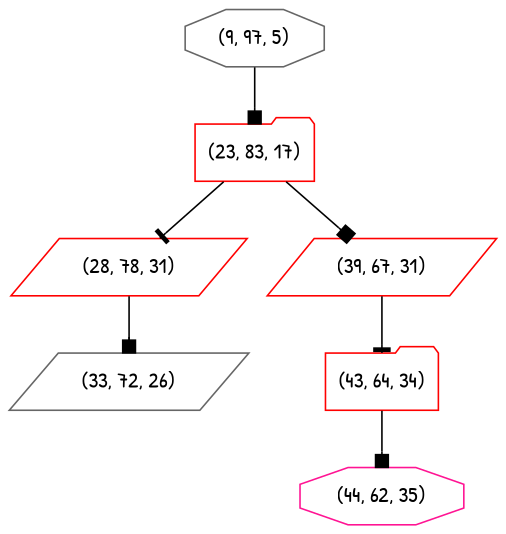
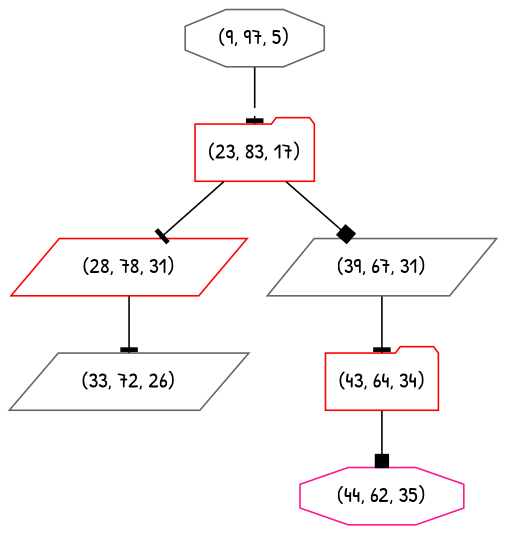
(255, 88) -> (255, 88)
(382, 267) -> (382, 267)
(129, 321) -> (129, 321)
